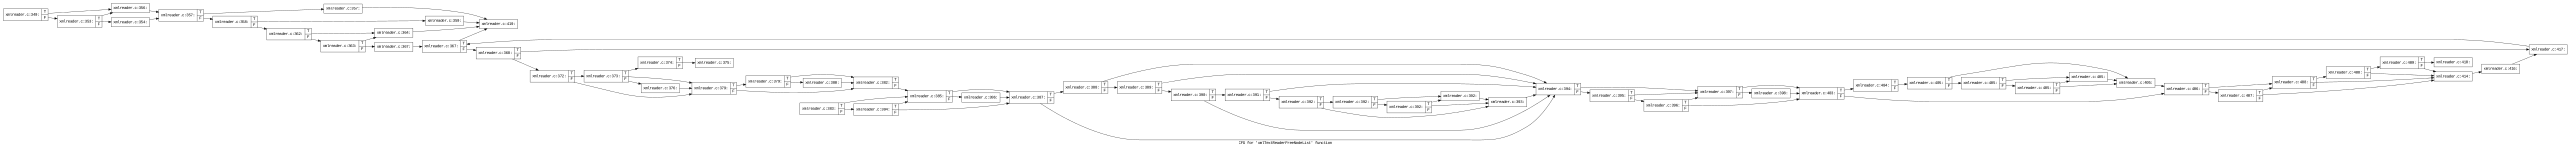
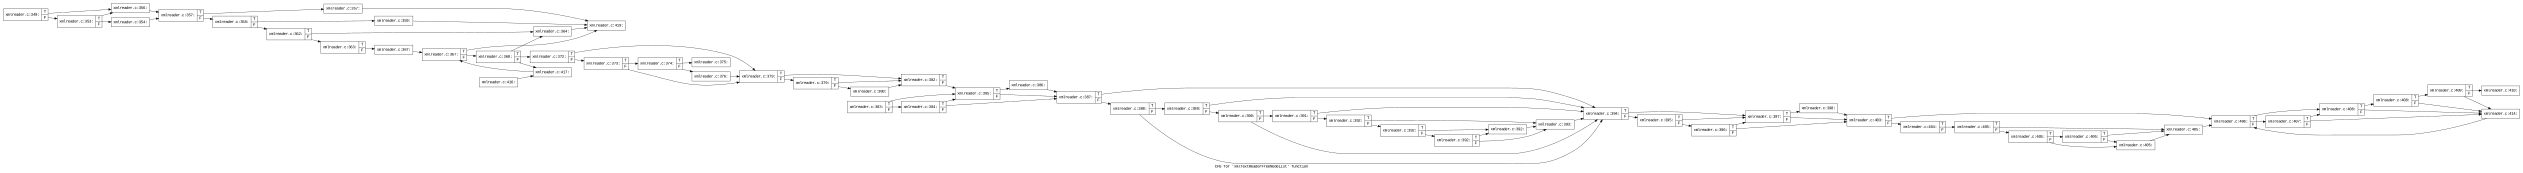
(369, 39) -> (526, 44)
(2476, 73) -> (2372, 135)
(634, 82) -> (686, 70)
